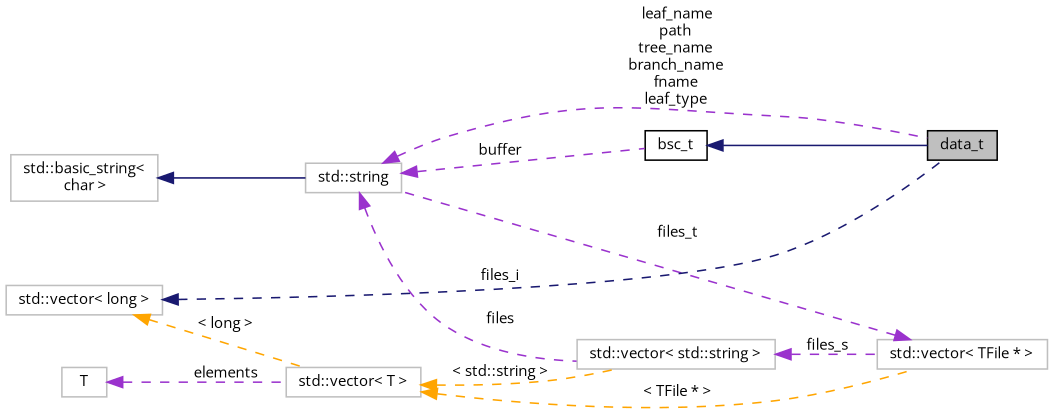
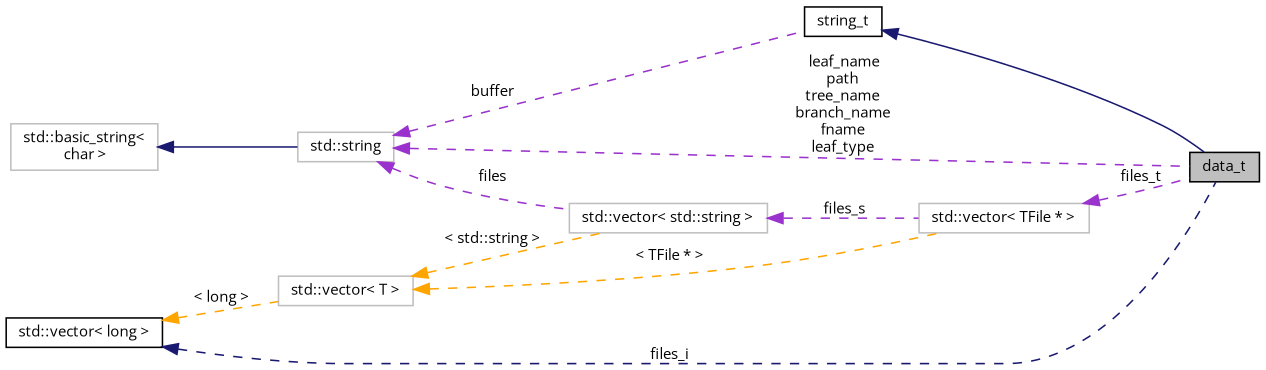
(676, 145) -> (843, 22)
(648, 263) -> (1145, 190)
(84, 300) -> (84, 333)
(84, 382) -> none
